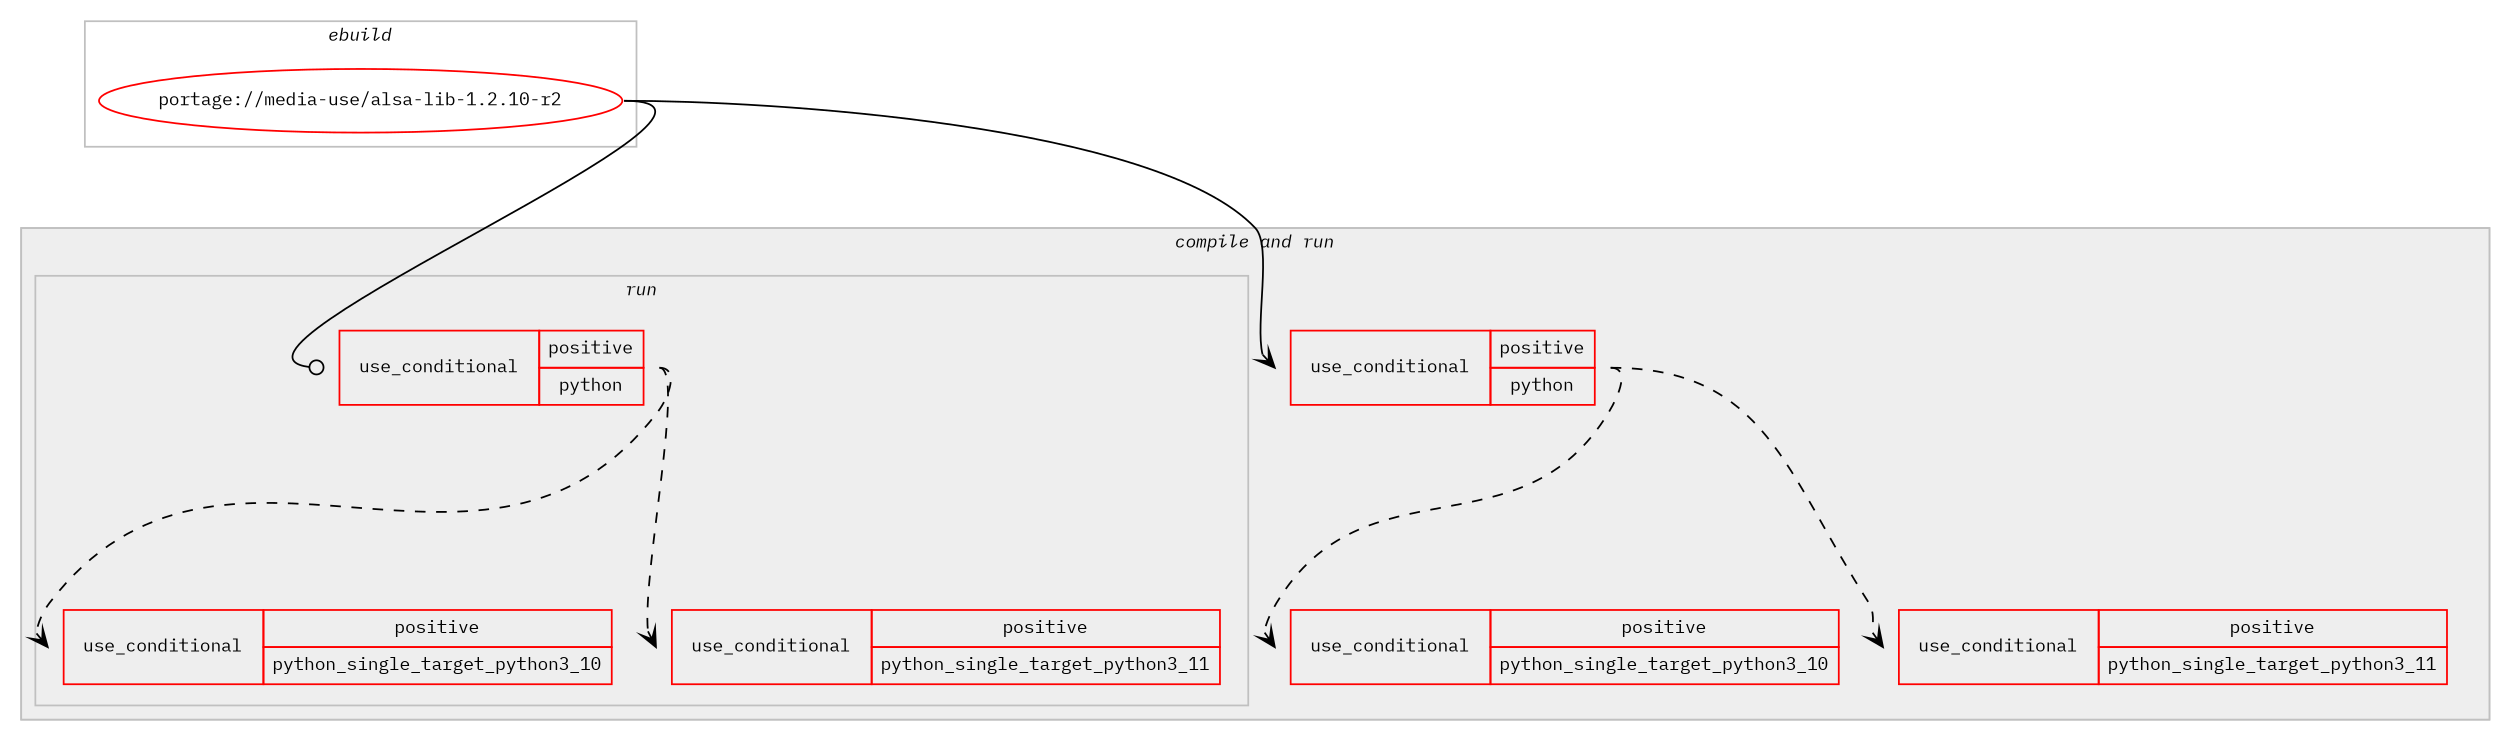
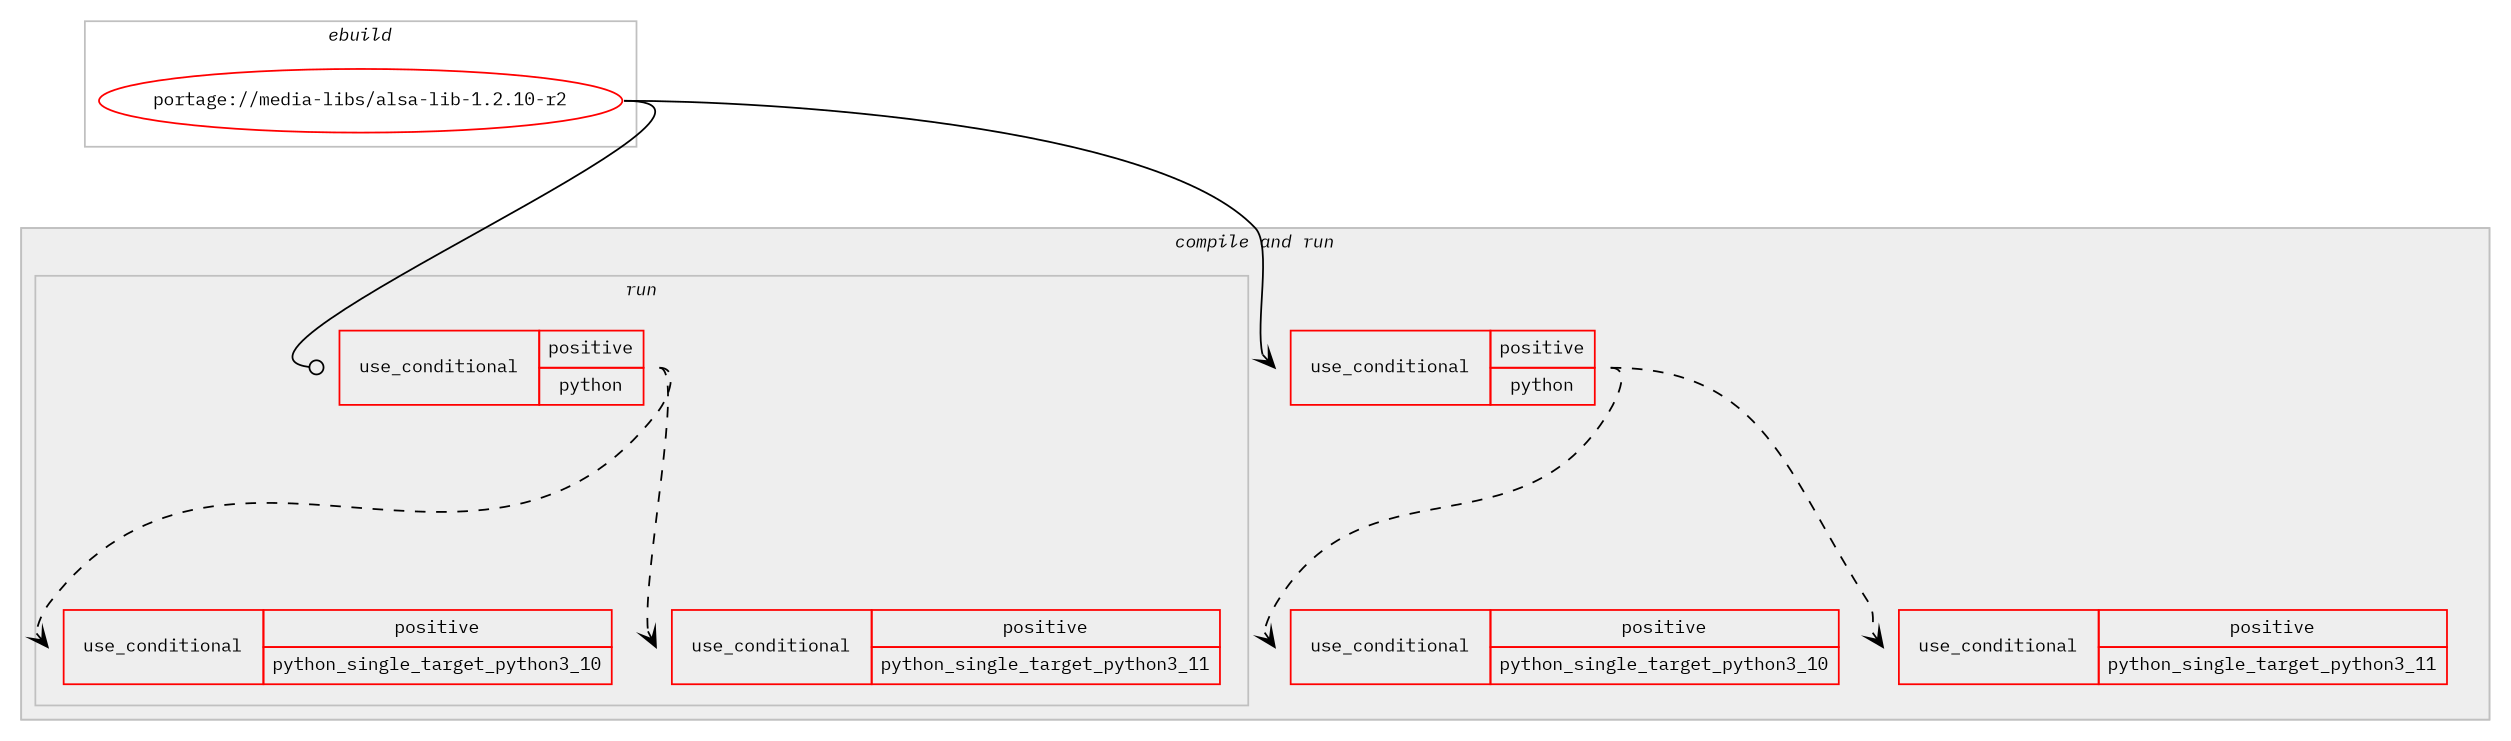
(361, 101) -> (361, 101)
